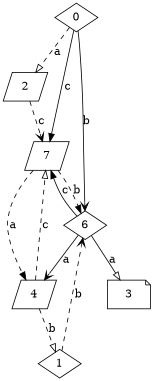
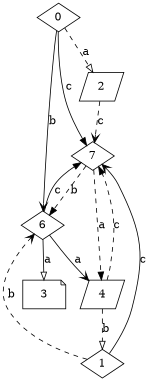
(47, 156) -> (93, 156)
(40, 229) -> (114, 226)
none -> (140, 261)
